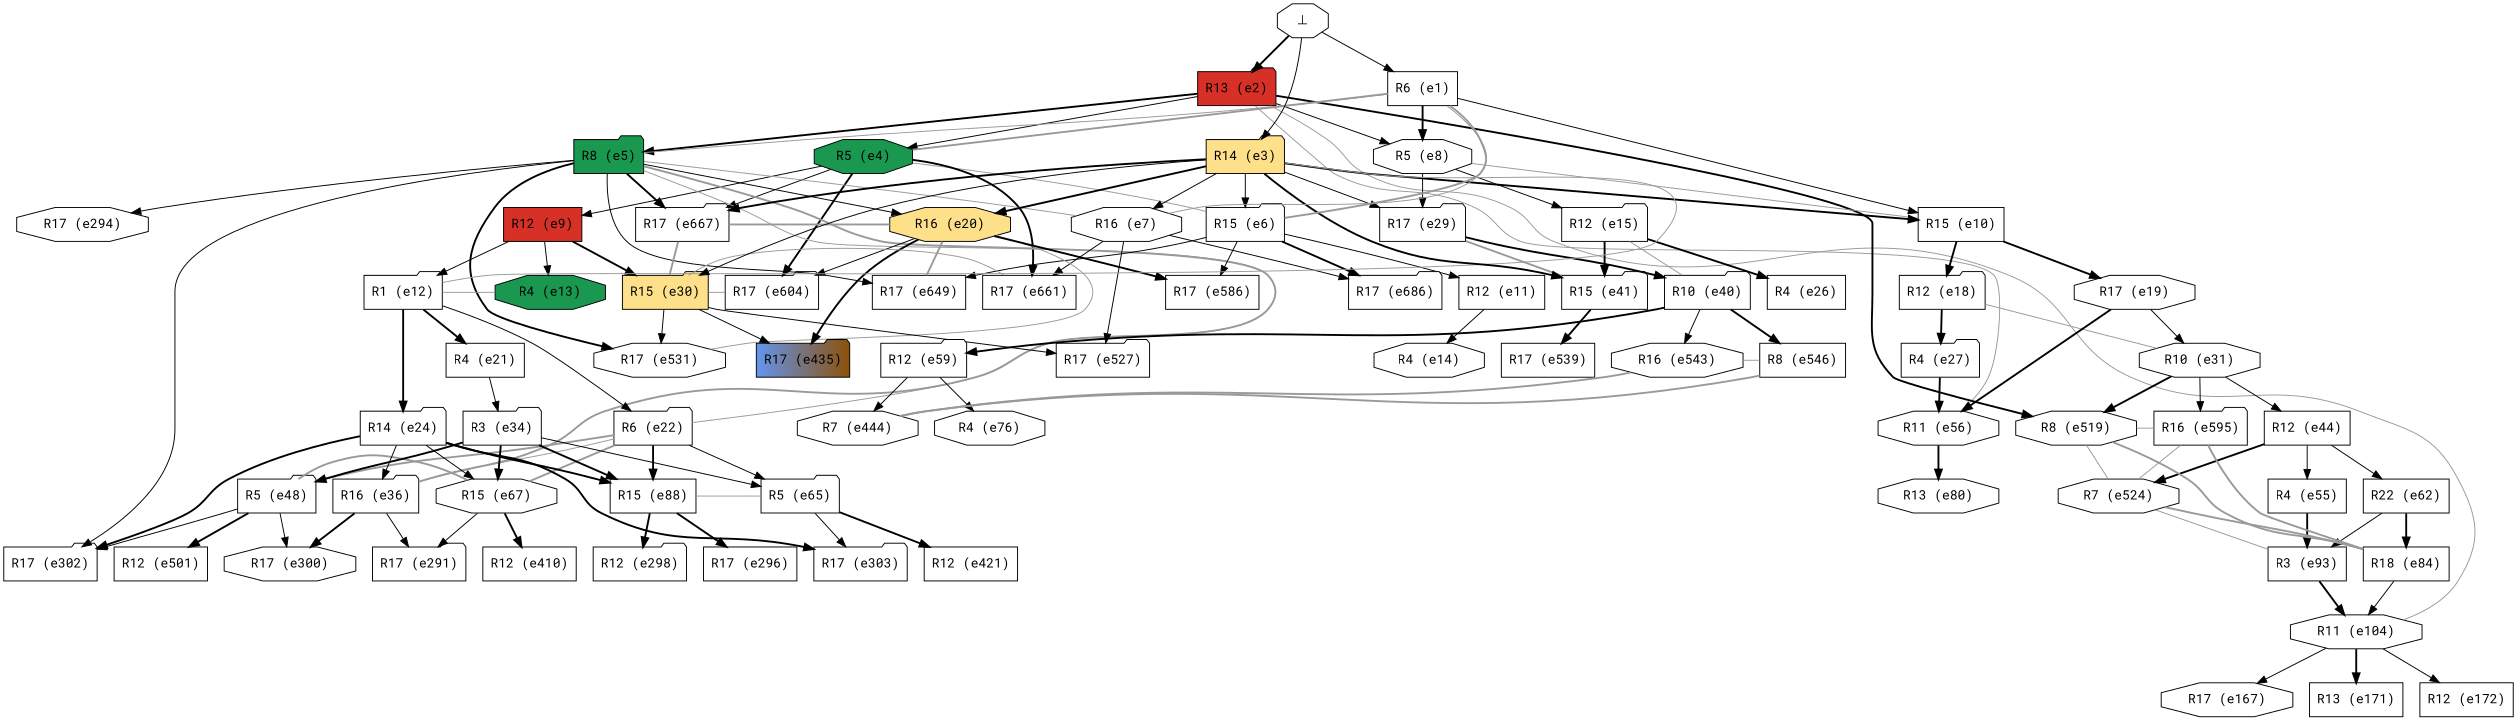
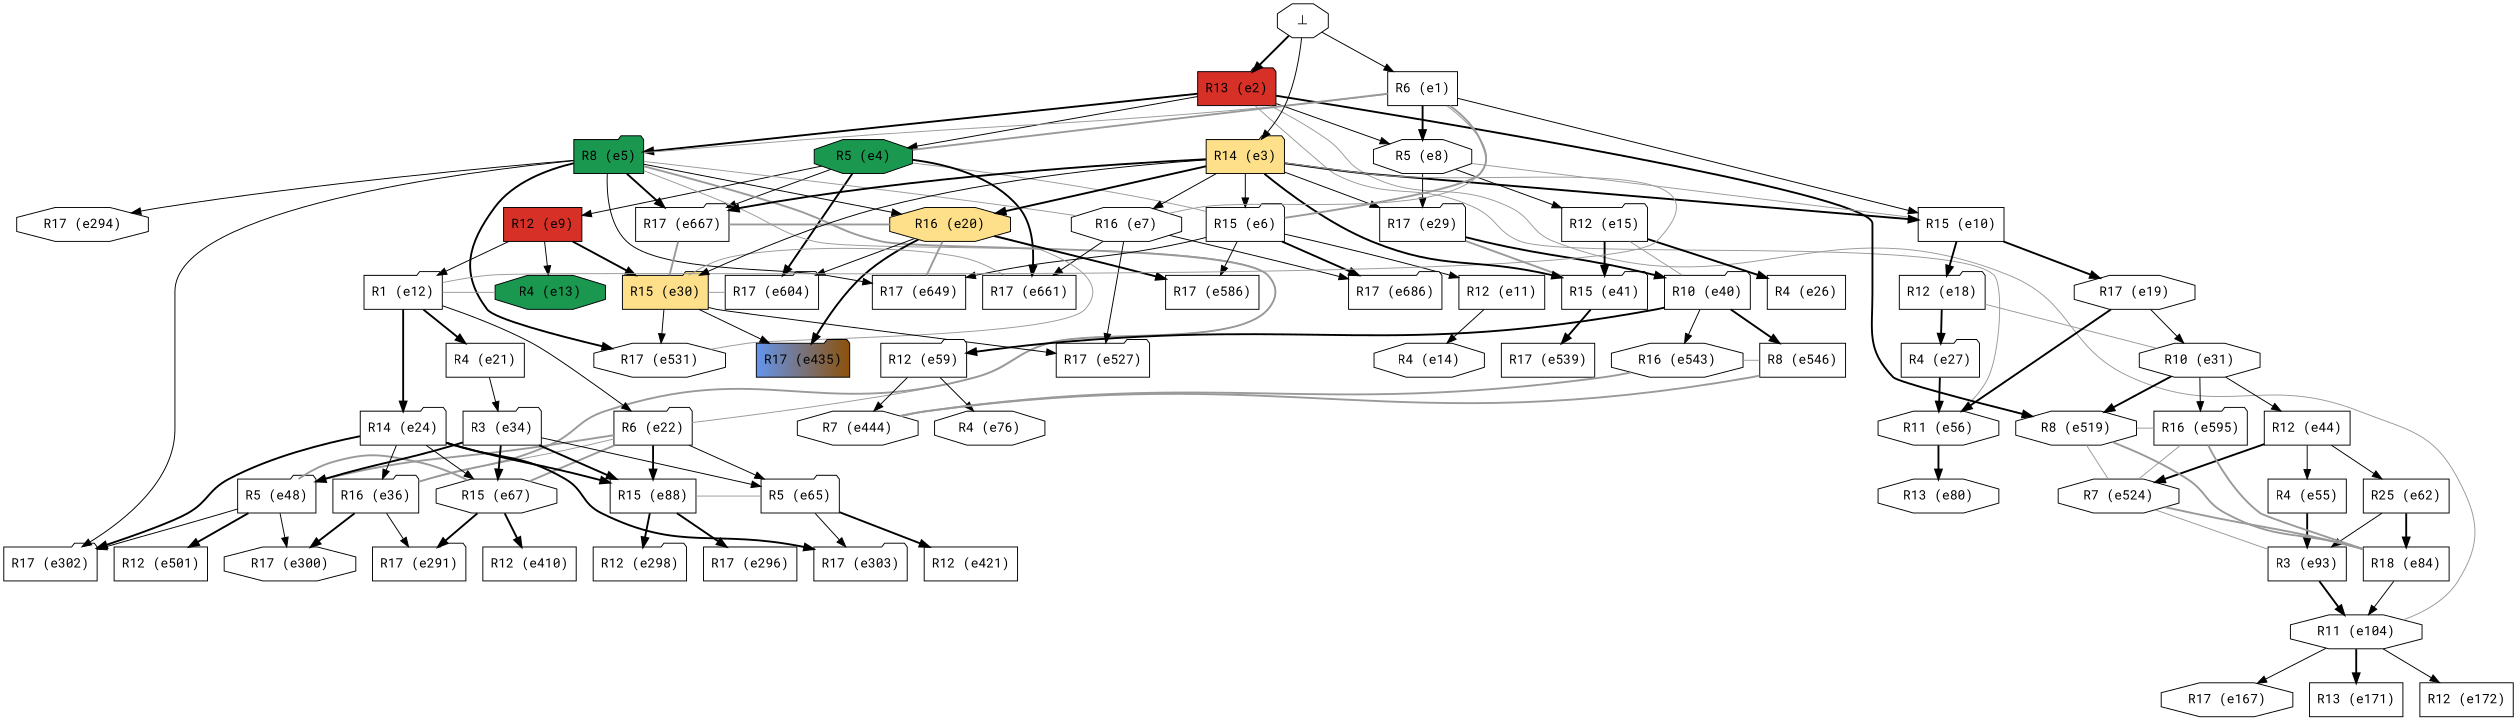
(2406, 496) -> (2406, 496)
(461, 527) -> (461, 527)
